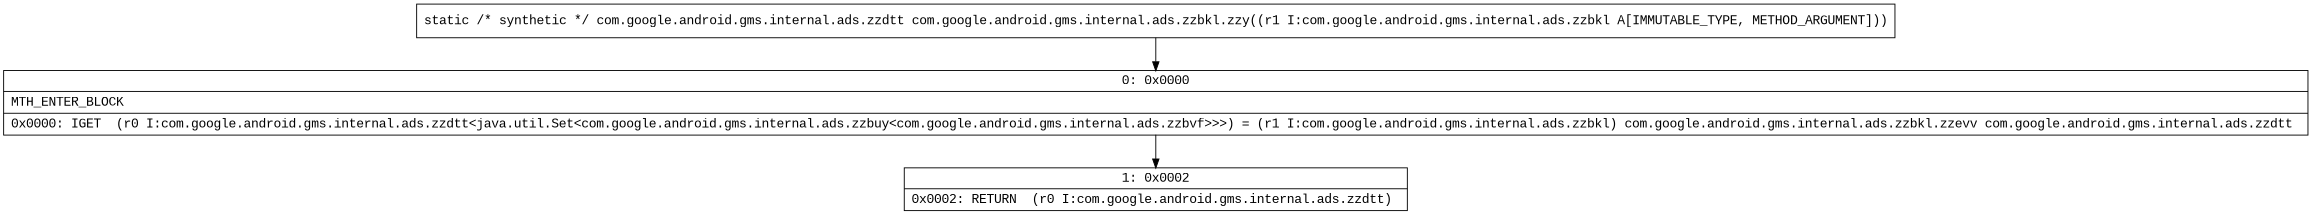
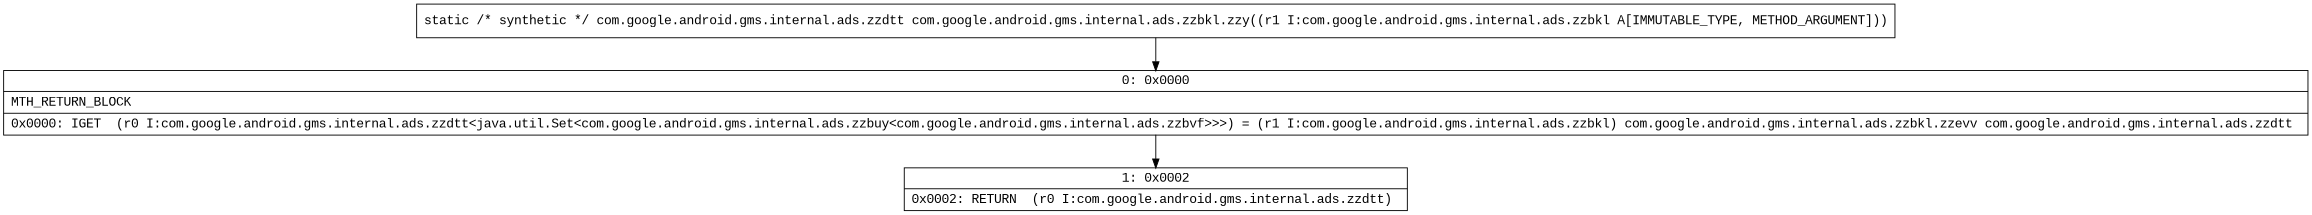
(67, 102) -> (71, 102)
